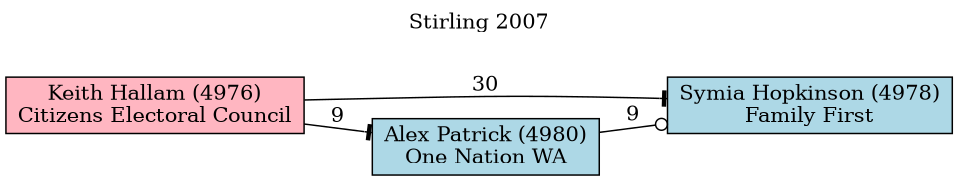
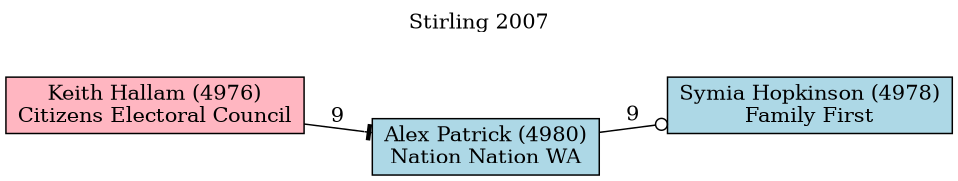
(482, 97) -> none
(486, 147) -> (486, 147)
